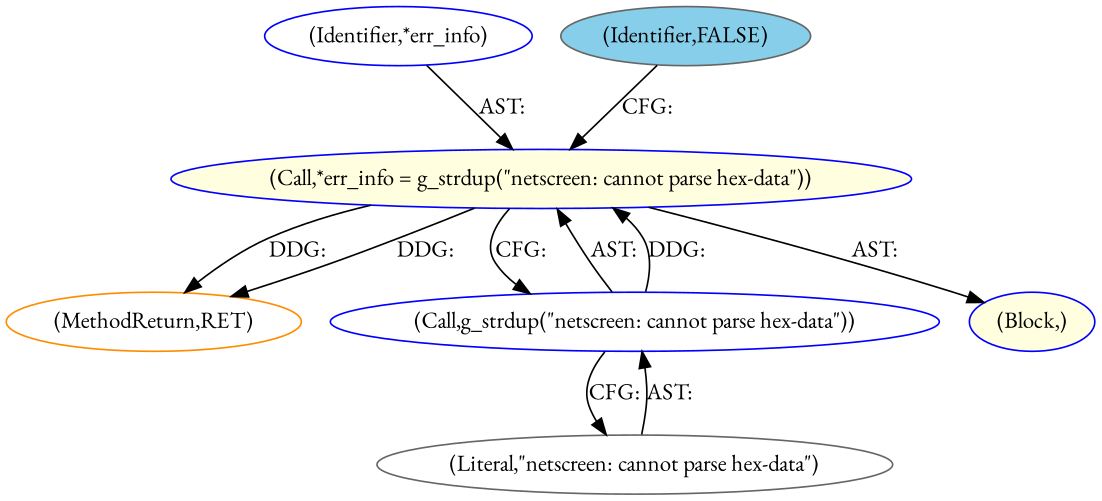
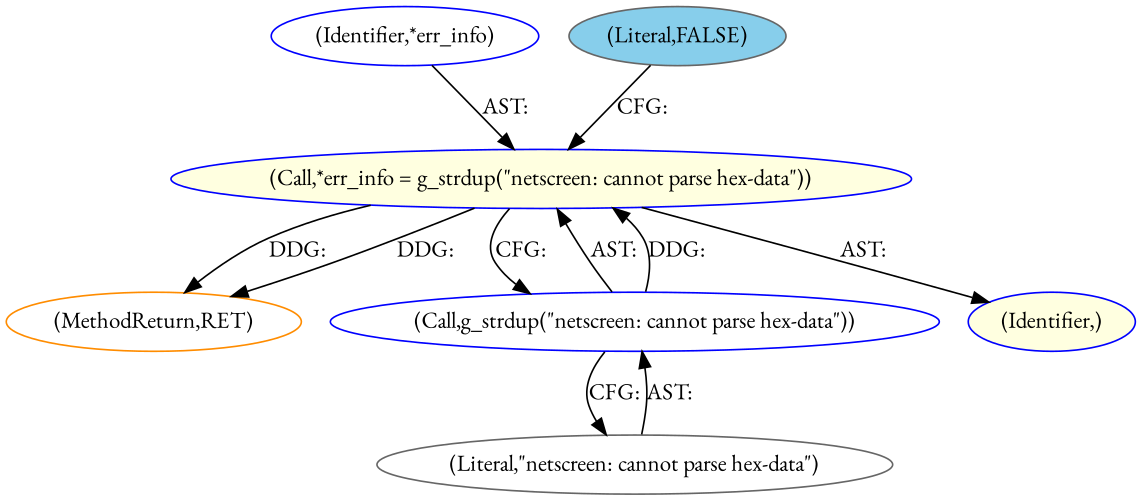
(686, 36) -> (677, 36)
(1032, 322) -> (1052, 322)
